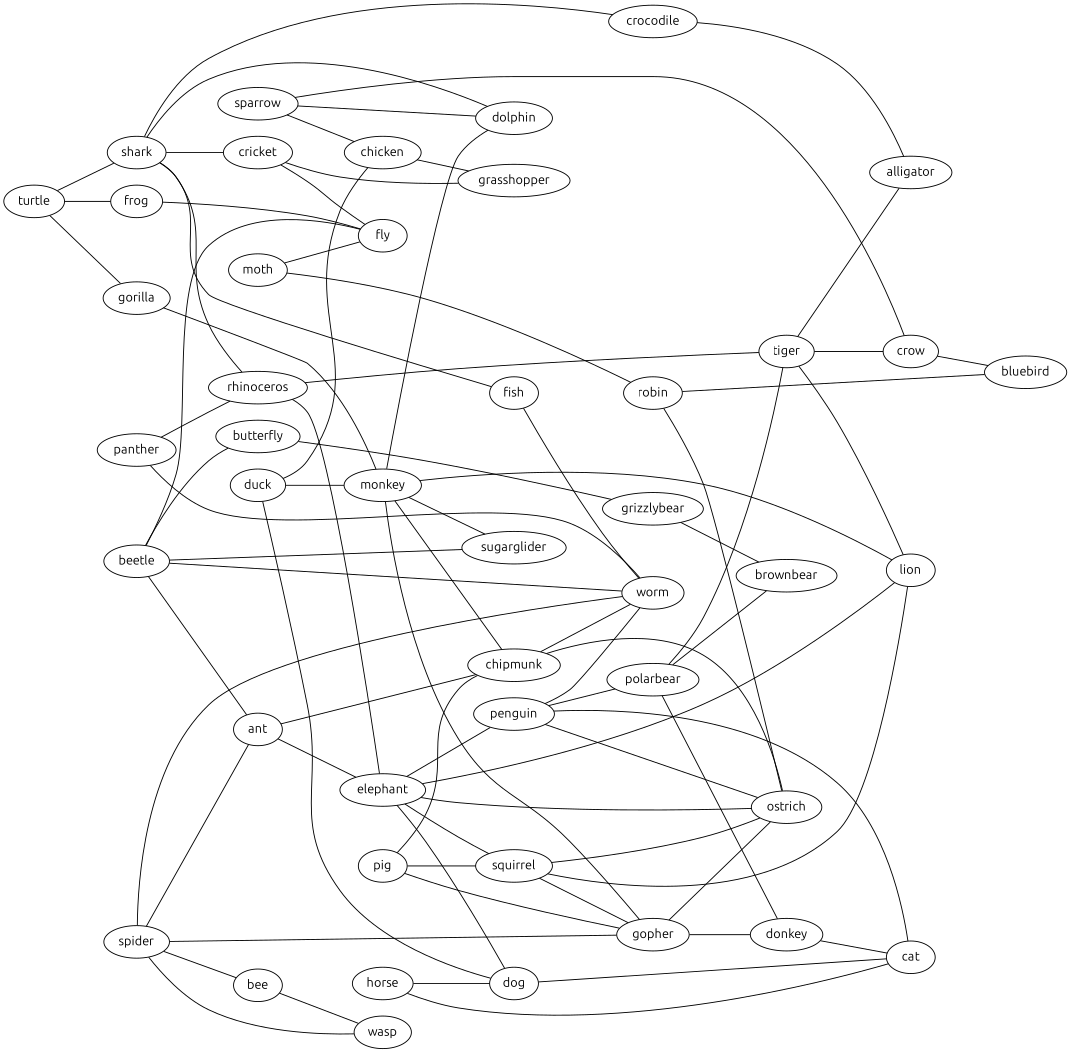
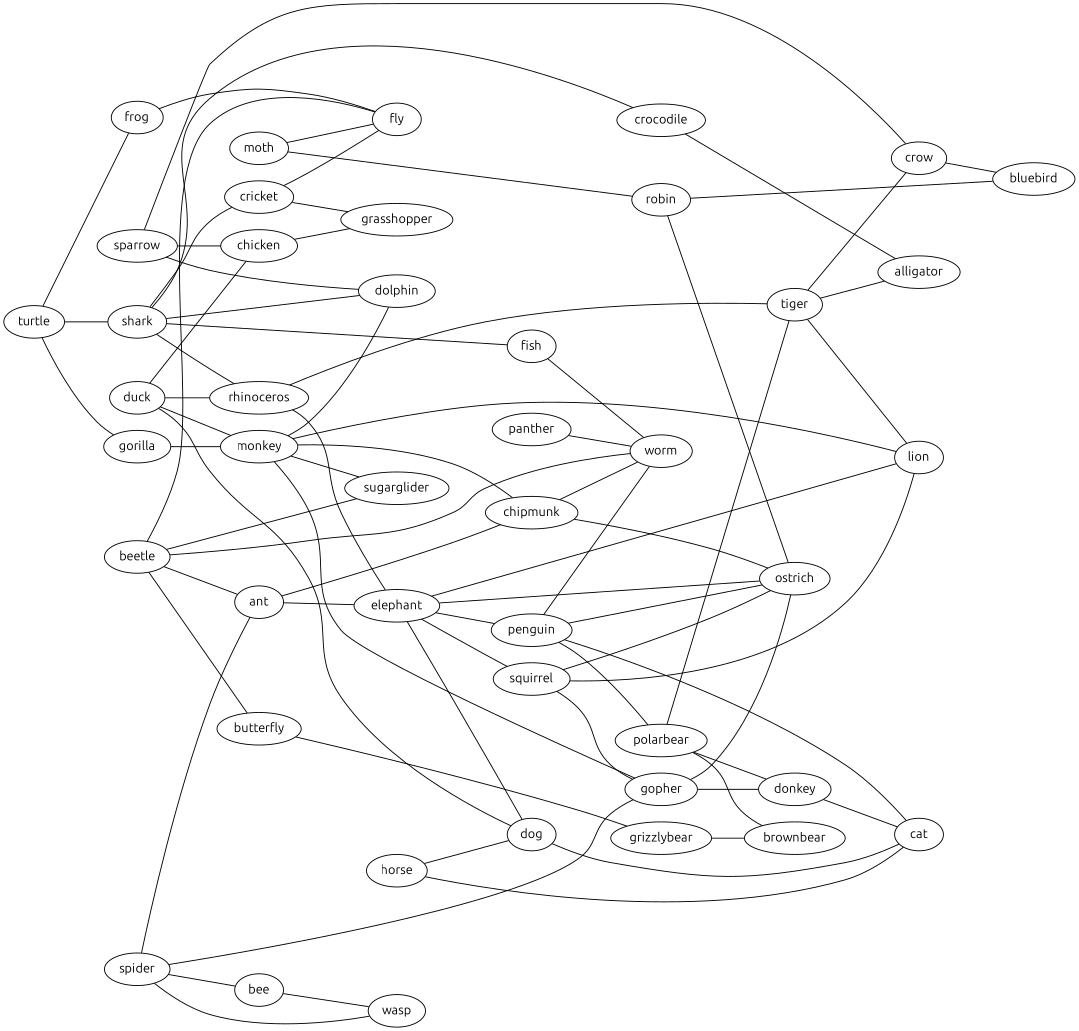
(195, 419) -> (188, 398)
(279, 668) -> none
(383, 866) -> none
